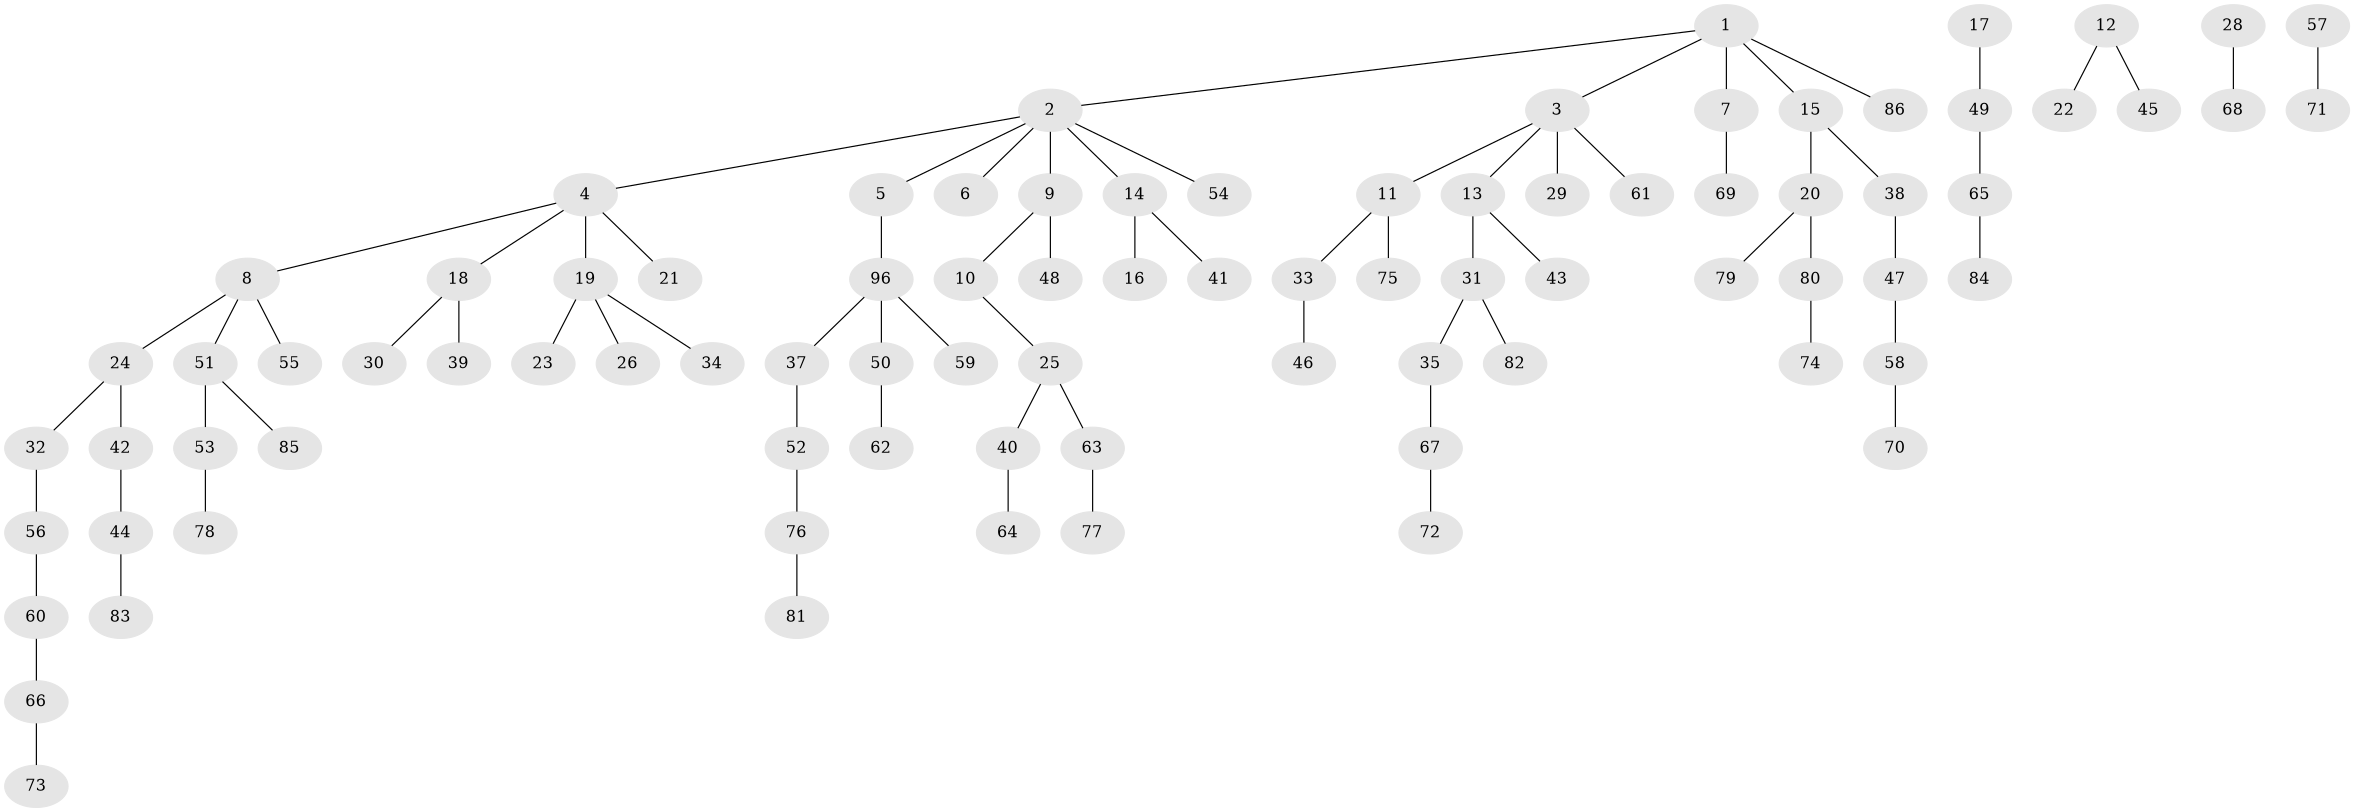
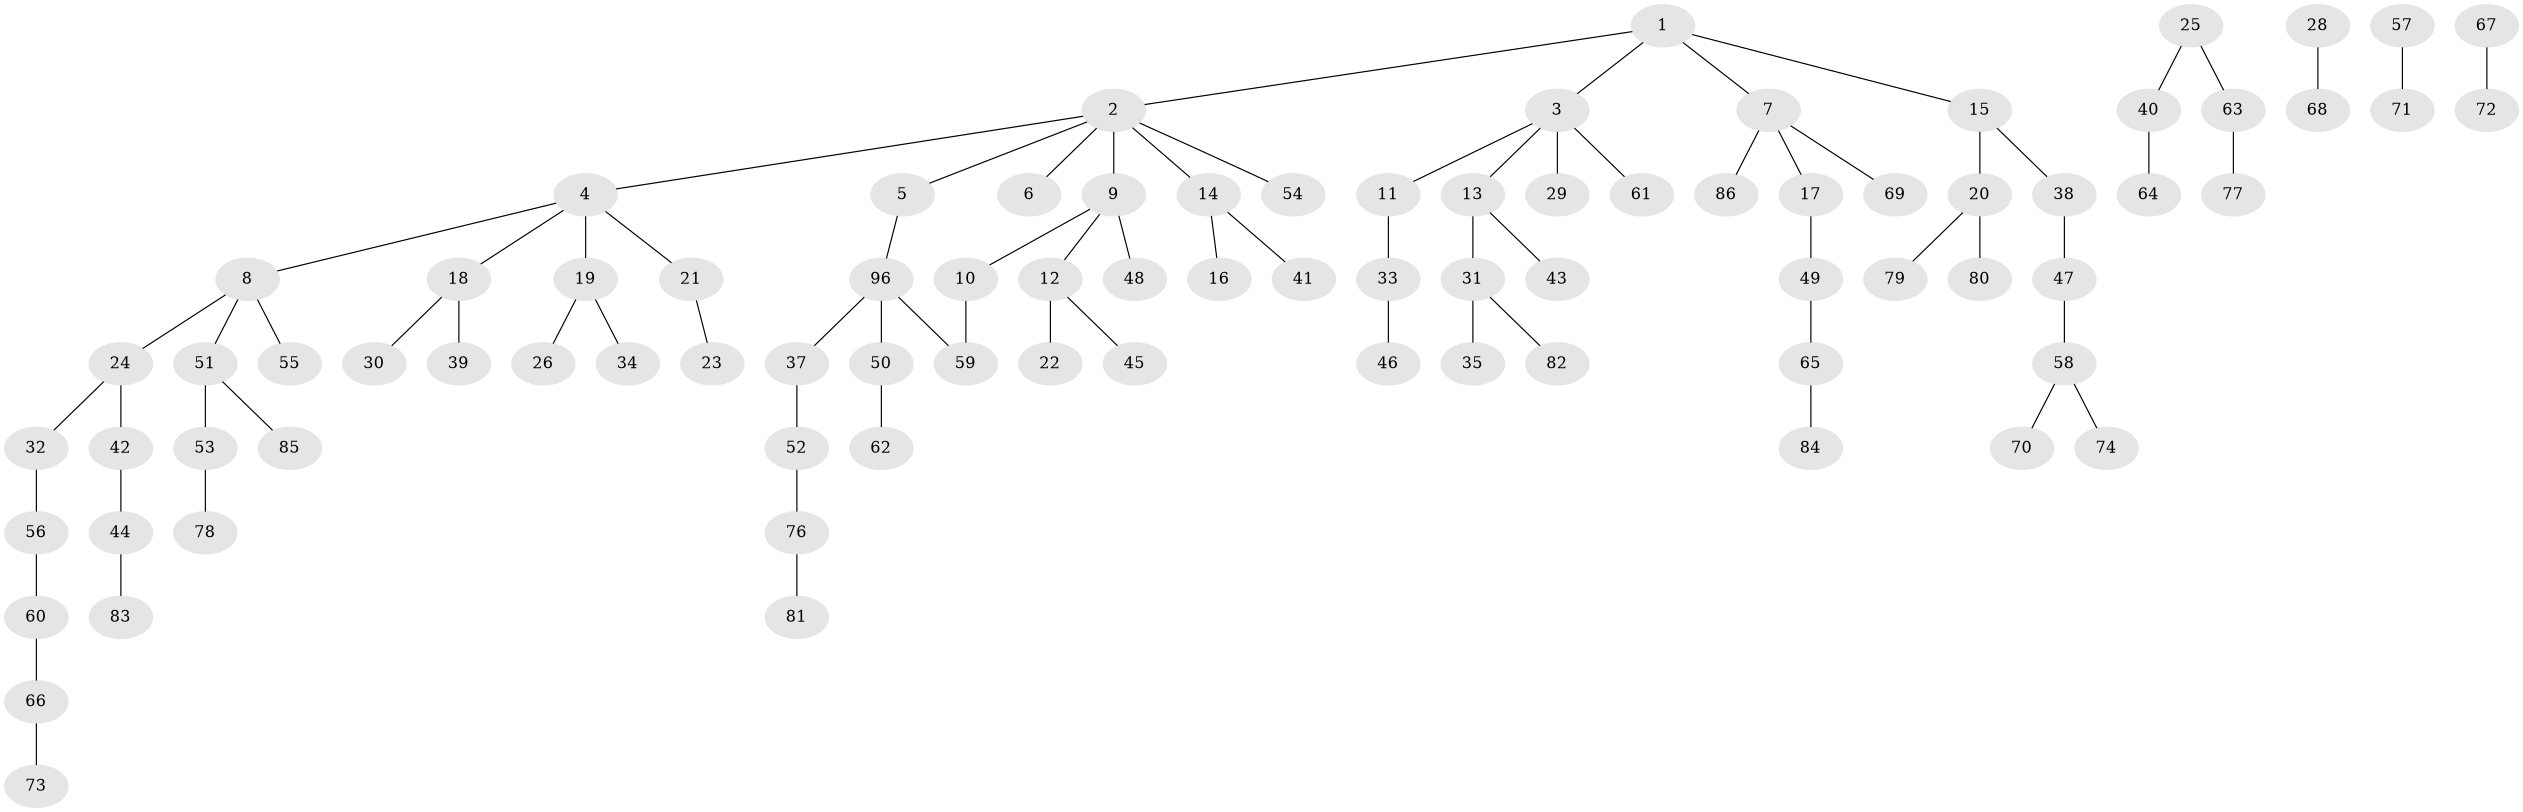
(1811, 68) -> (1747, 153)
none -> (1790, 153)
none -> (1082, 237)
(1388, 279) -> none
(1008, 321) -> (966, 322)
(564, 322) -> (702, 322)
(1811, 322) -> (2086, 406)
(1431, 406) -> none
